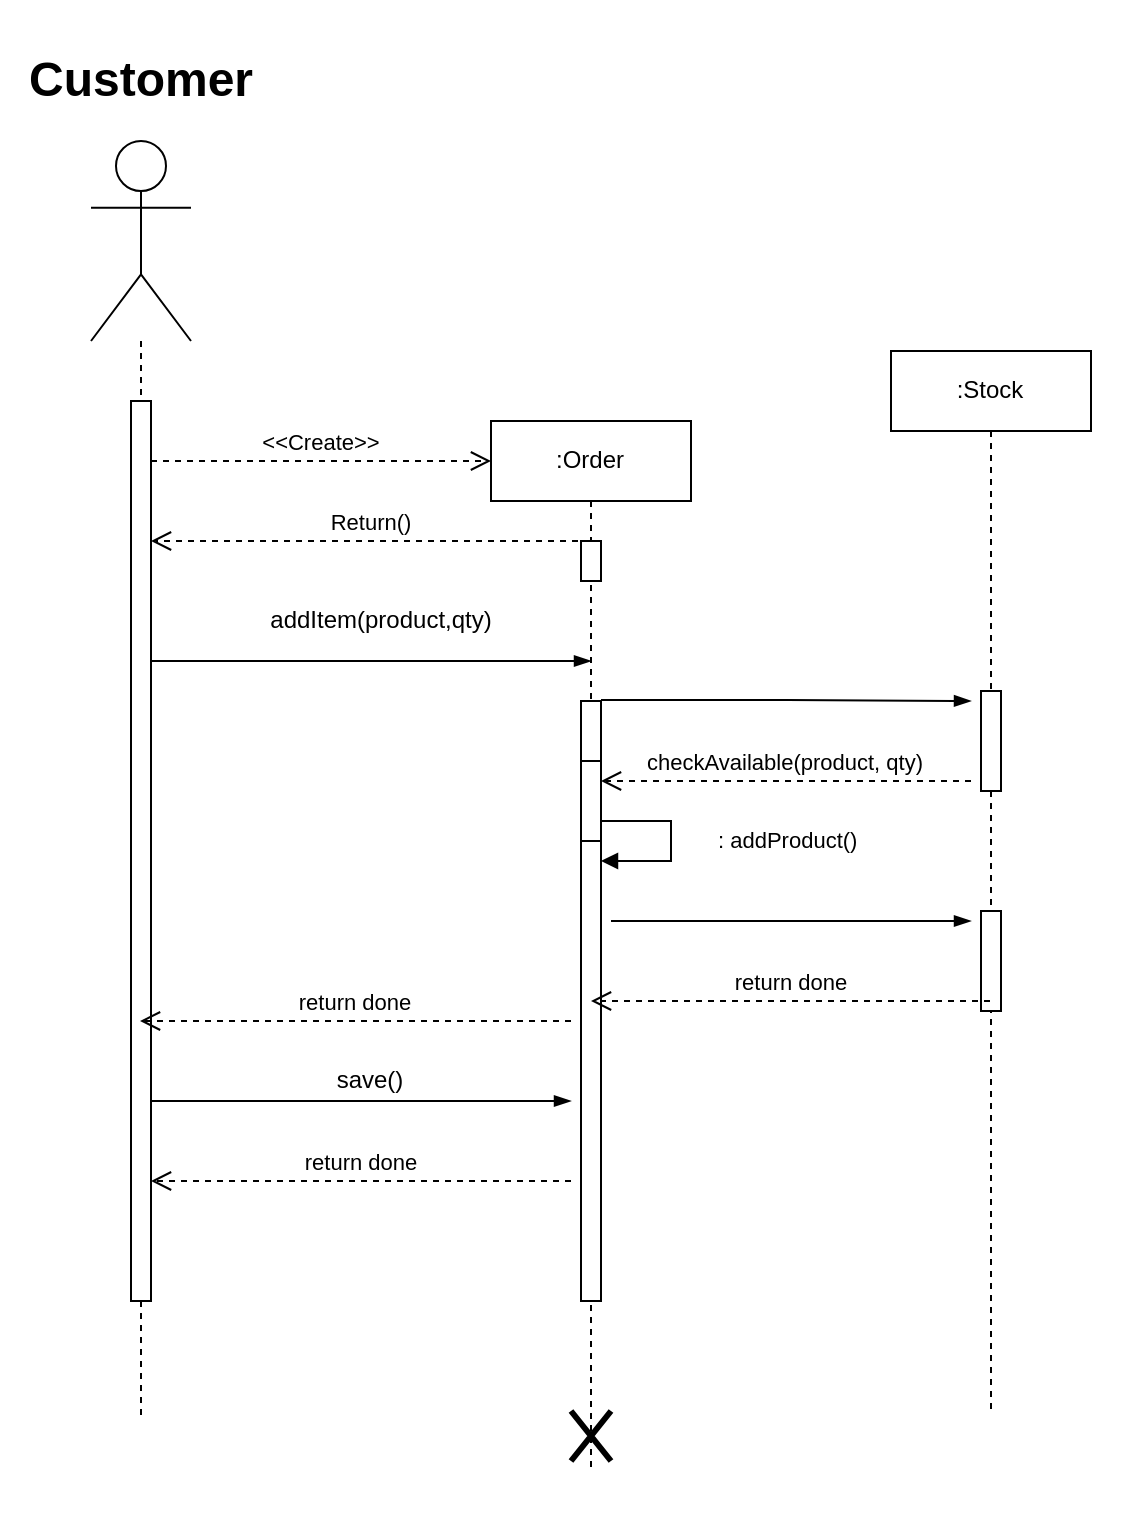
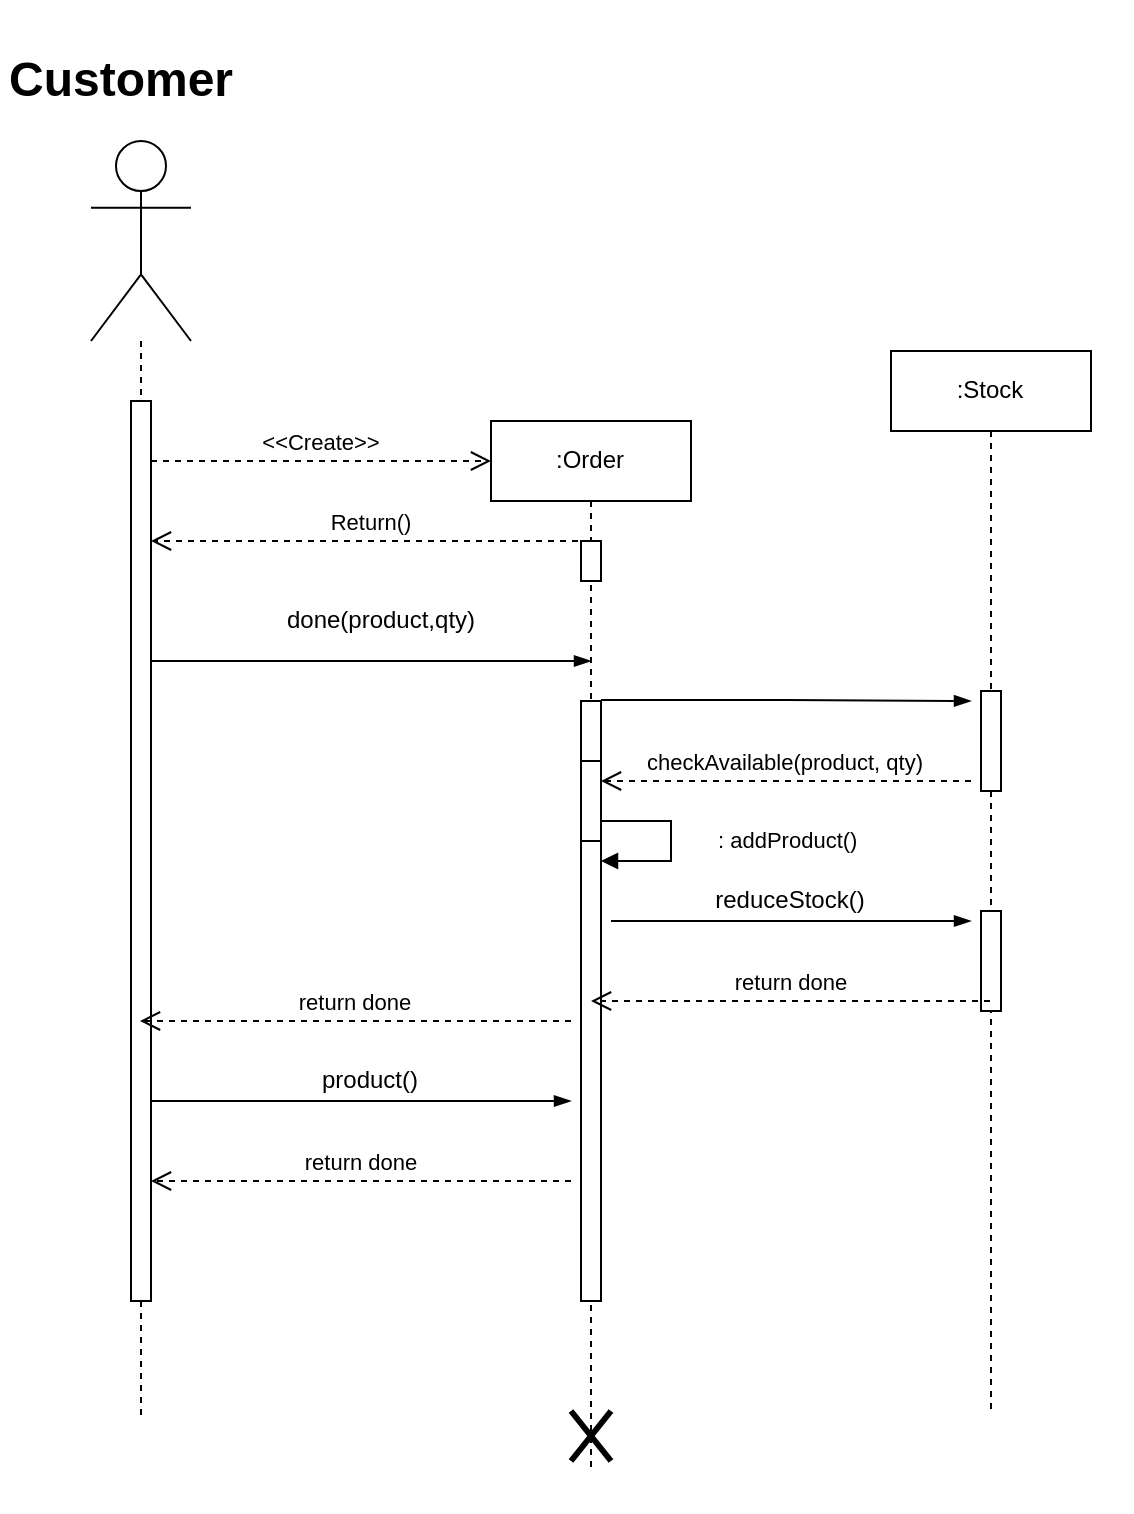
(141, 81) -> (121, 81)
(382, 621) -> (382, 621)
none -> (791, 901)
(371, 1081) -> (371, 1081)
